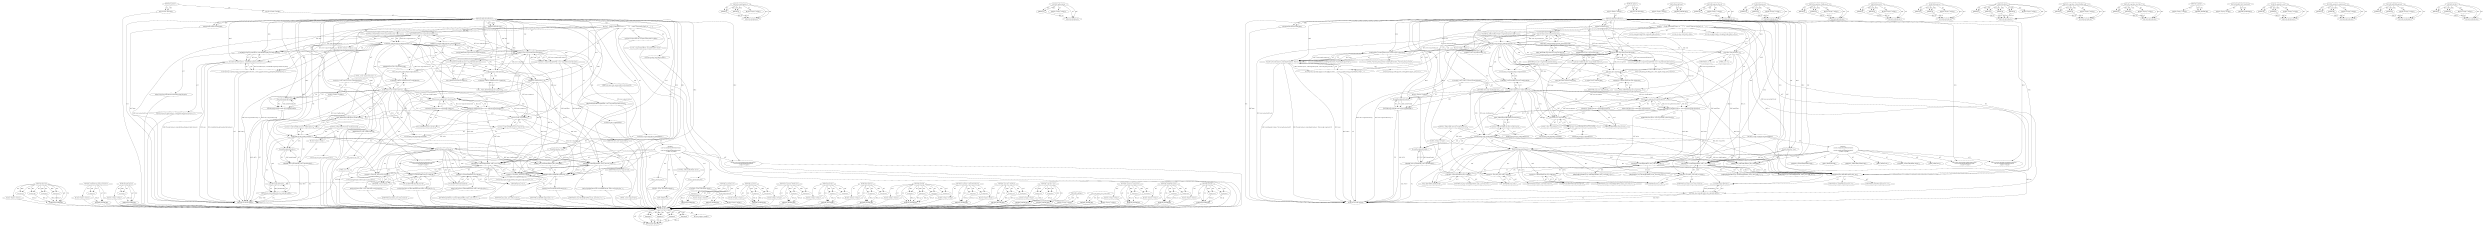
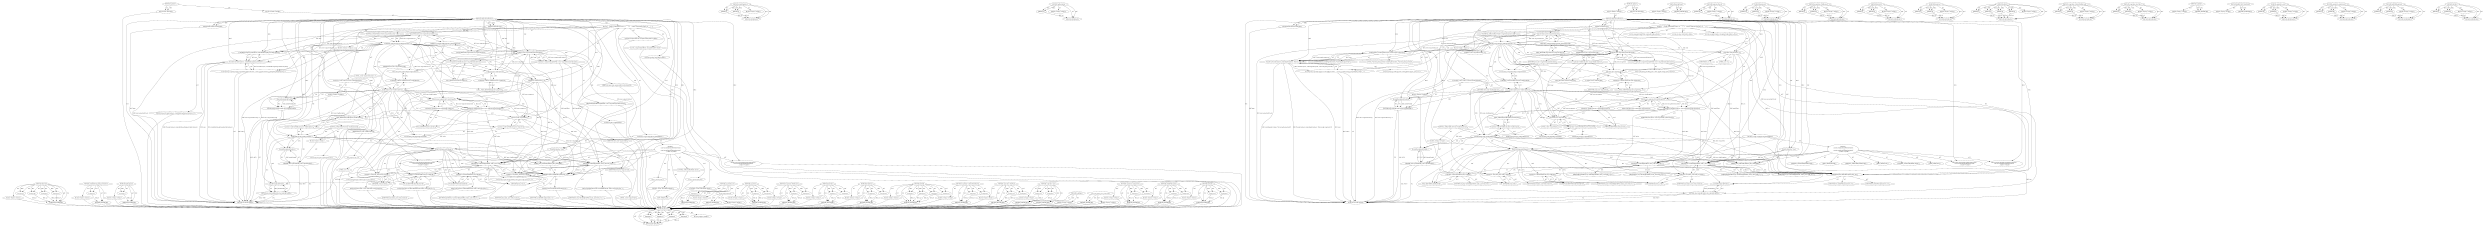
(171, 95) -> none
